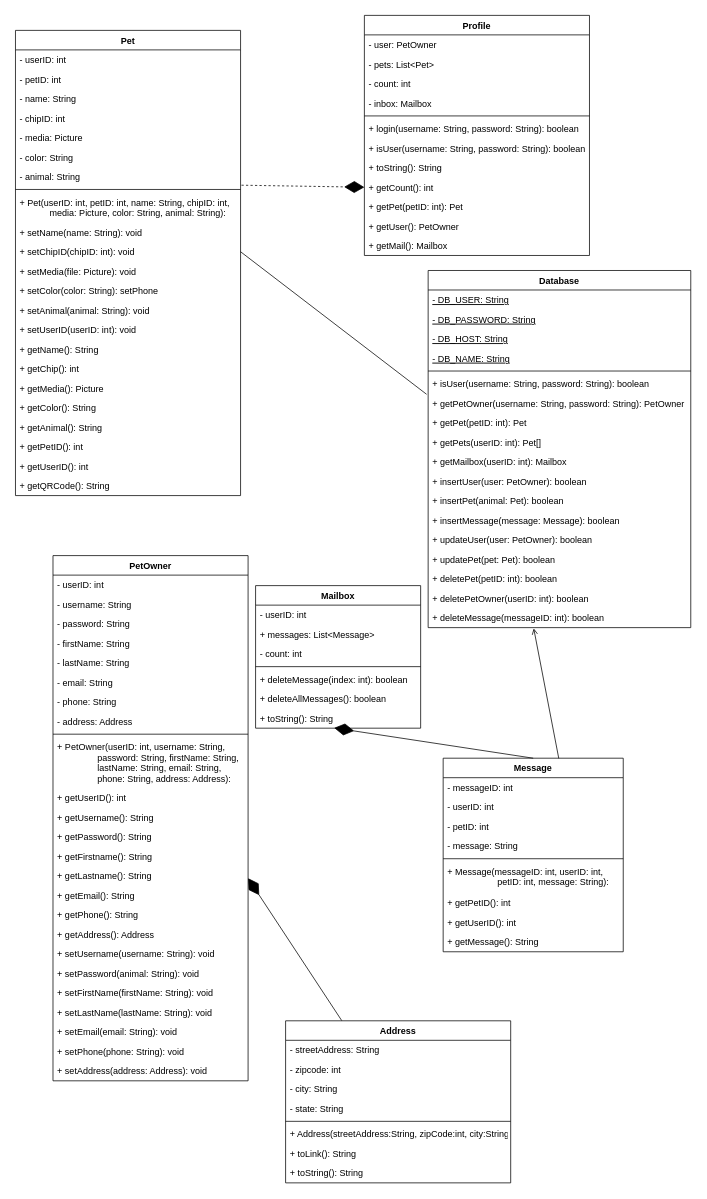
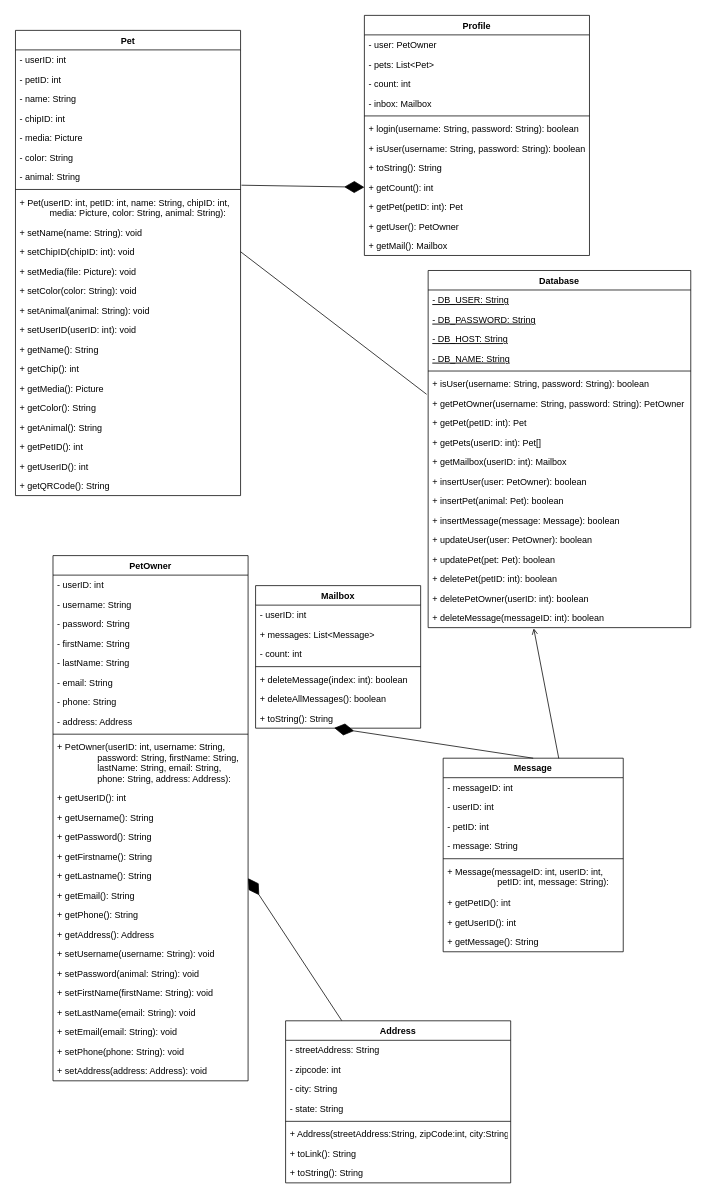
(293, 186) -> (293, 186)
(98, 291) -> (87, 291)
(141, 1013) -> (132, 1013)
